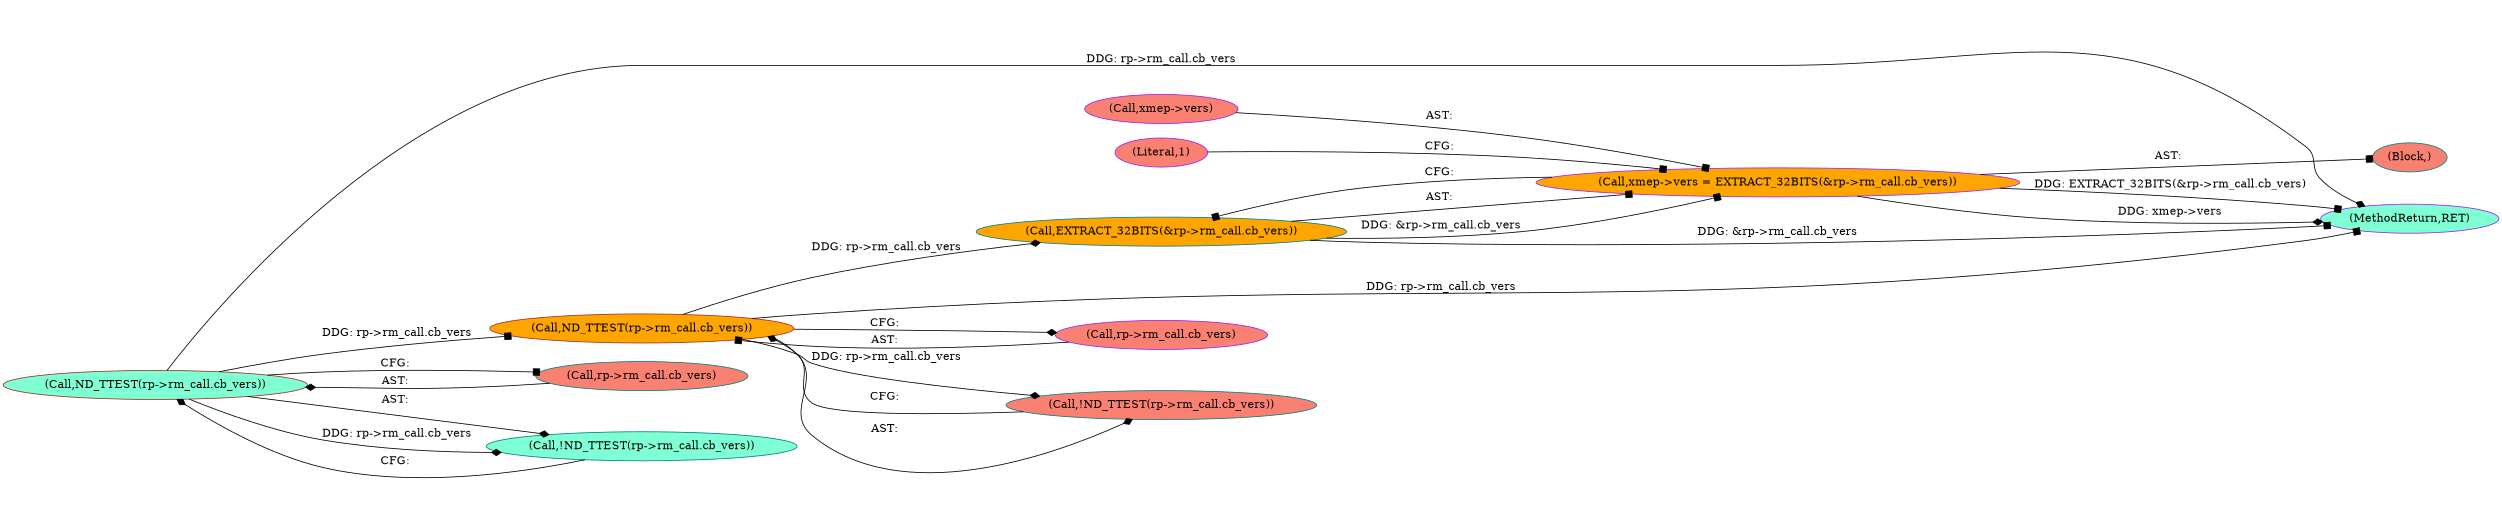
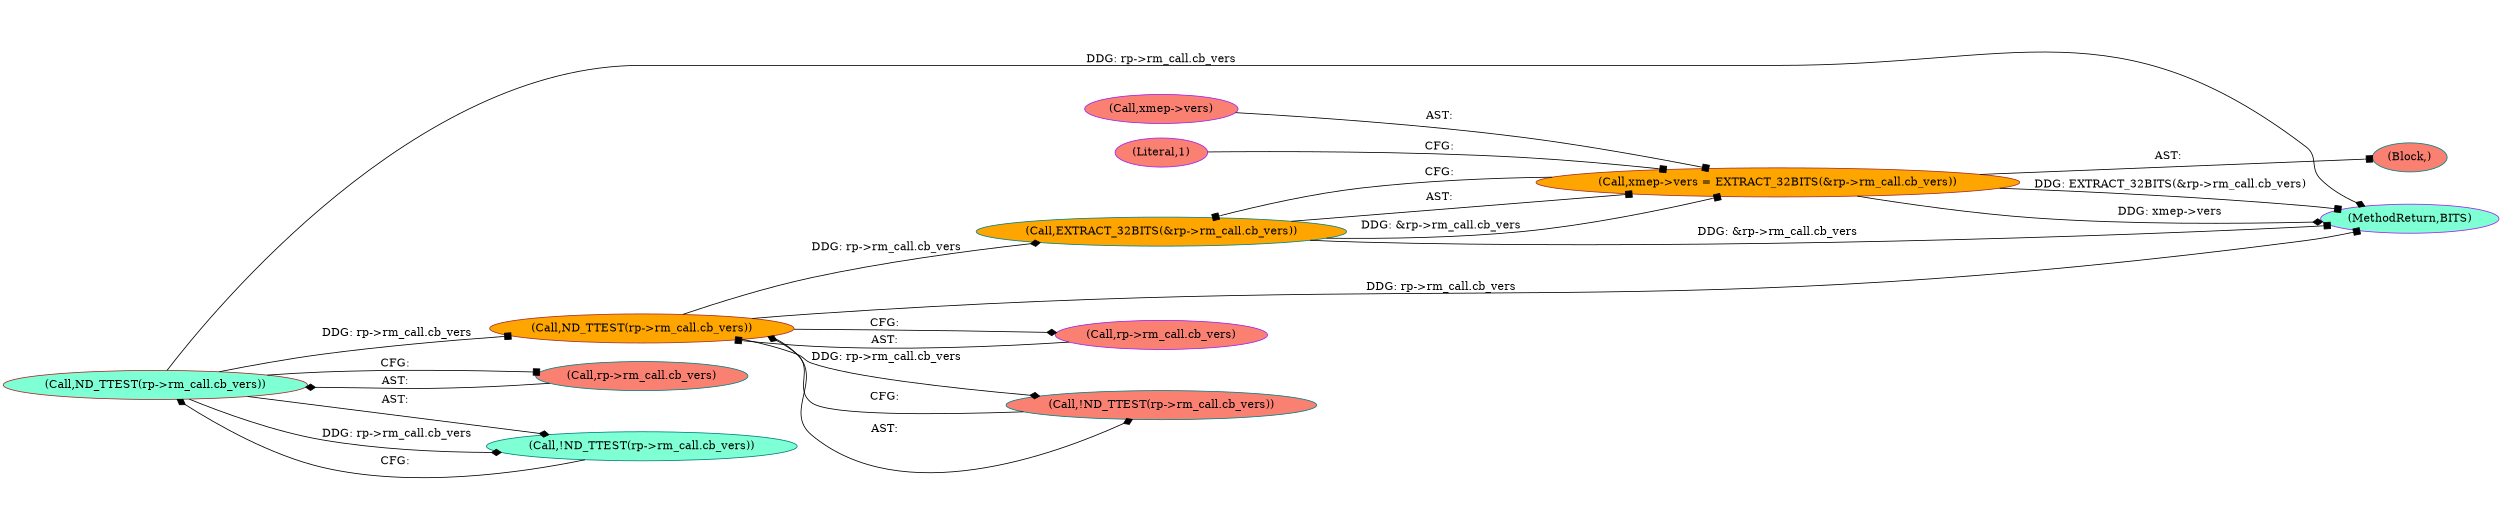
(1778, 182) -> (1778, 182)
(2410, 219) -> (2410, 219)
